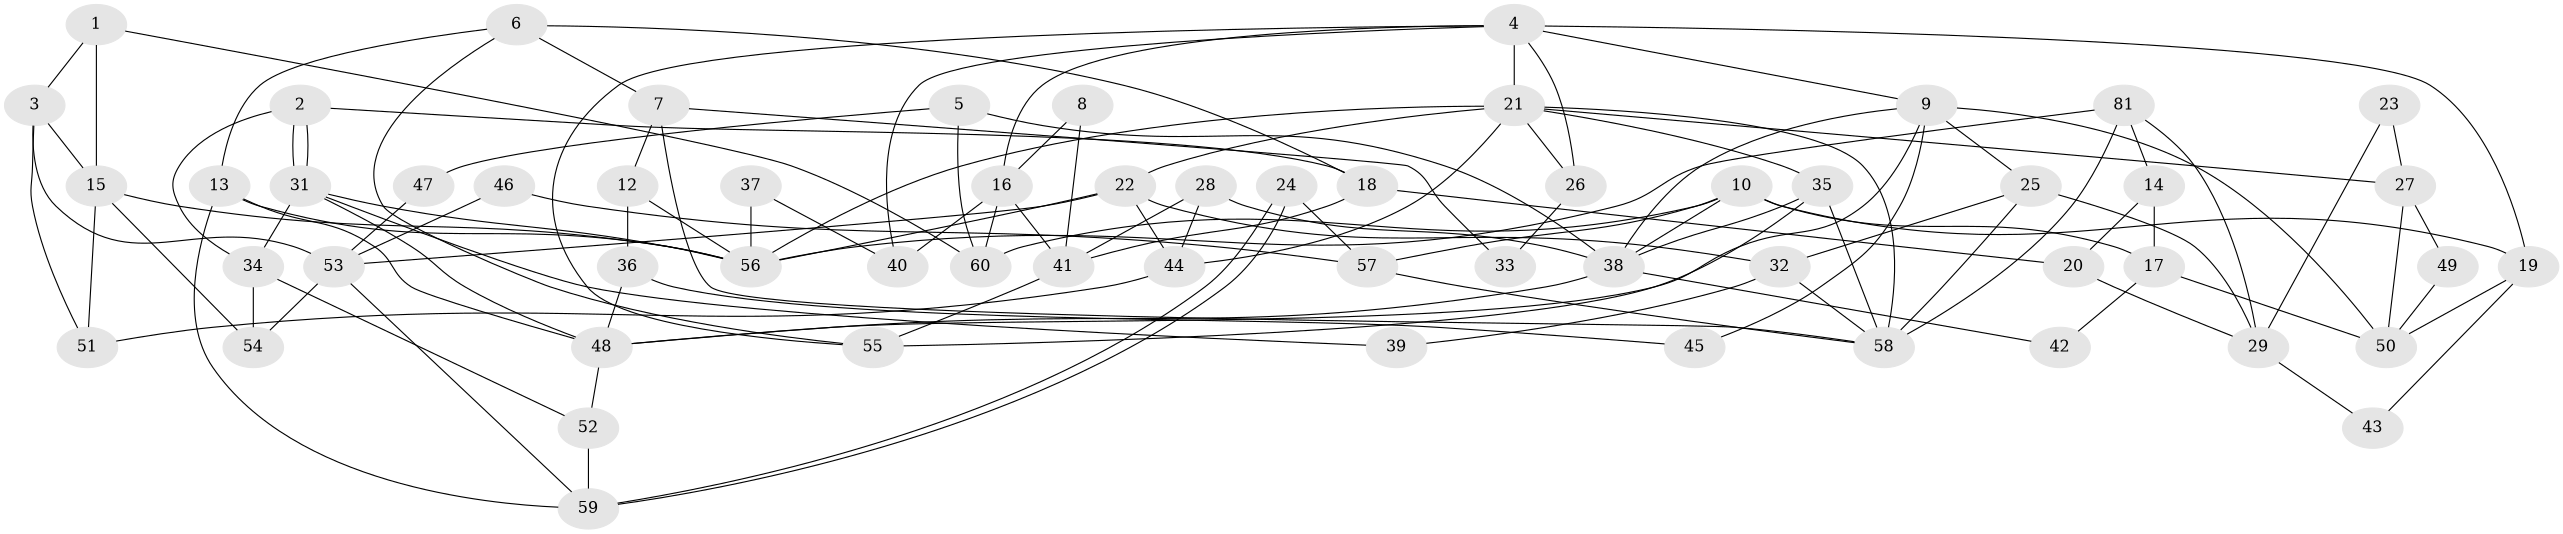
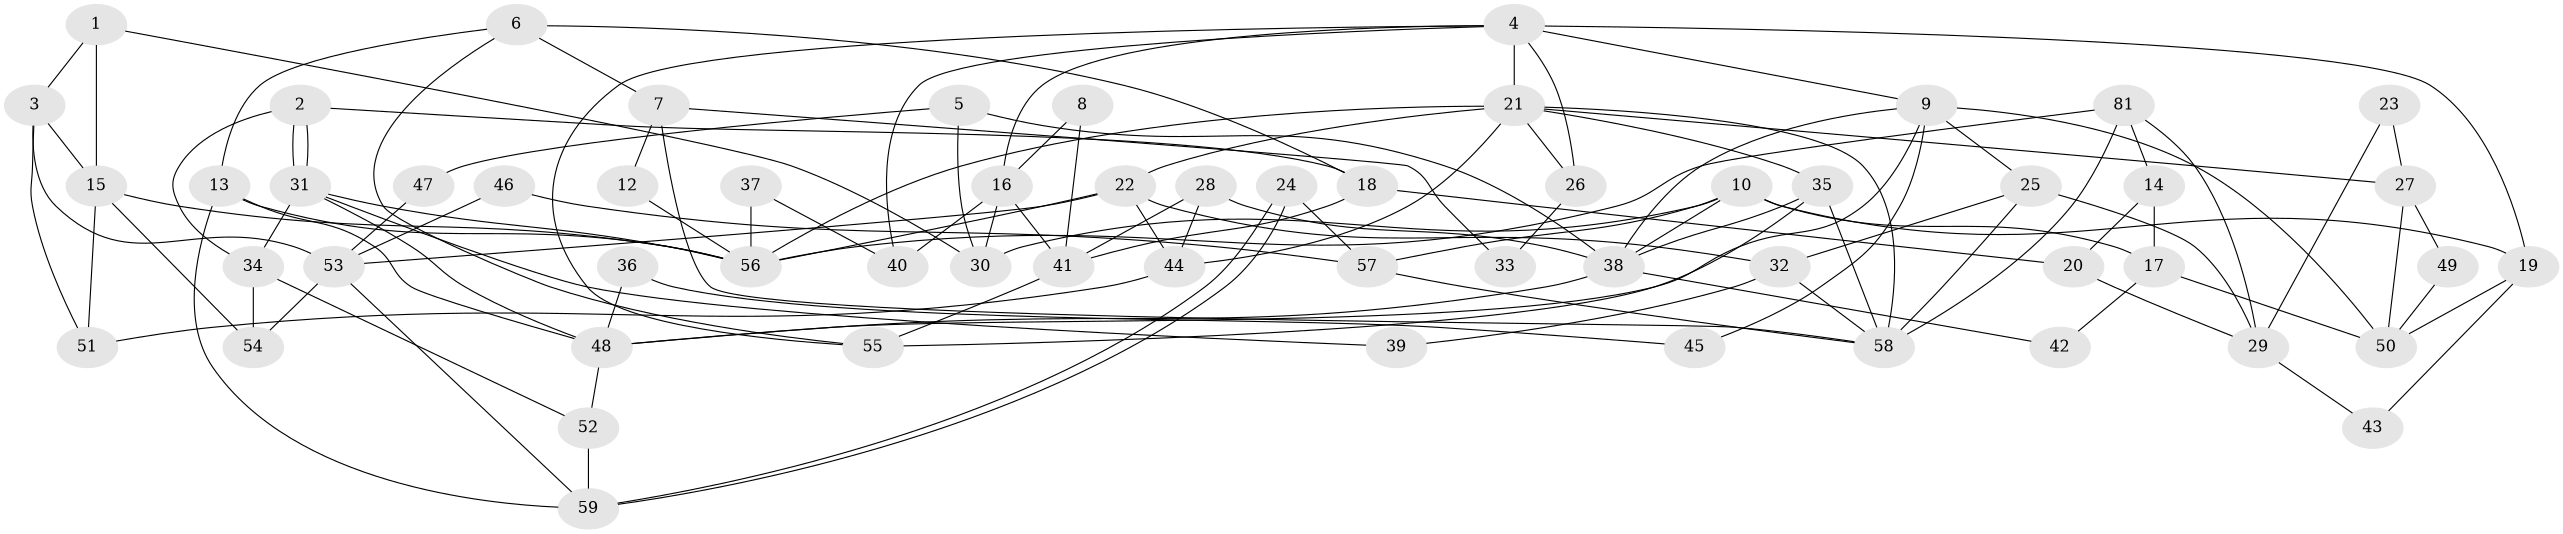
(628, 227) -> none
(981, 267) -> (981, 267)
